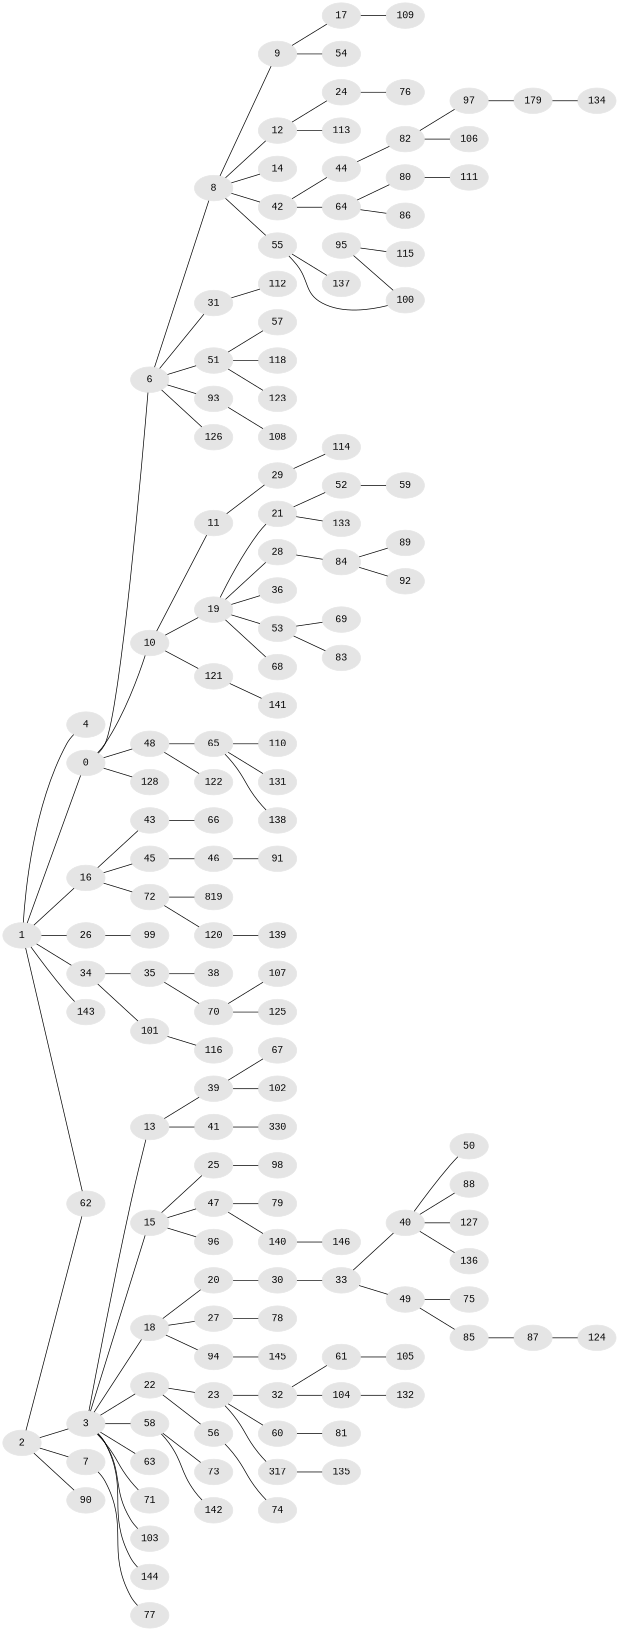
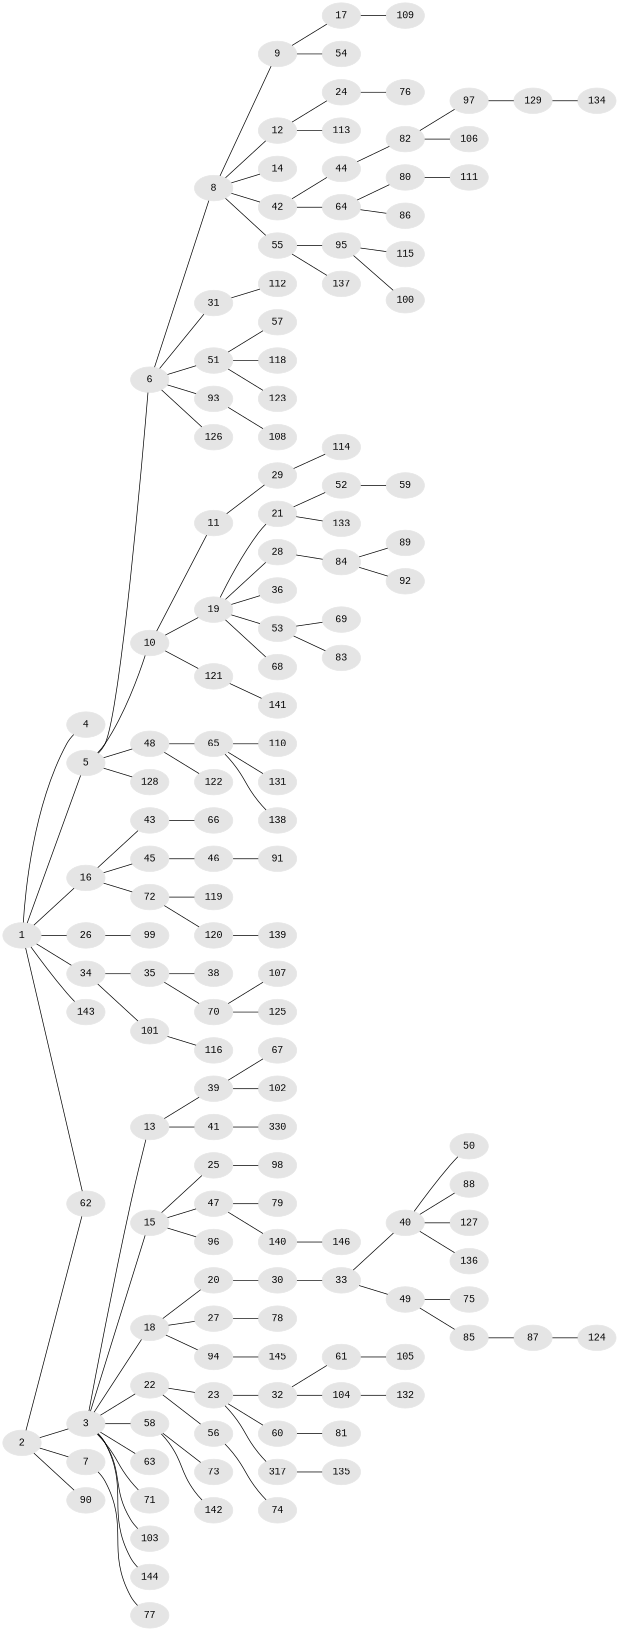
(533, 101) -> (533, 101)
(326, 305) -> (310, 246)
(86, 763) -> (86, 763)
(214, 897) -> (214, 897)
